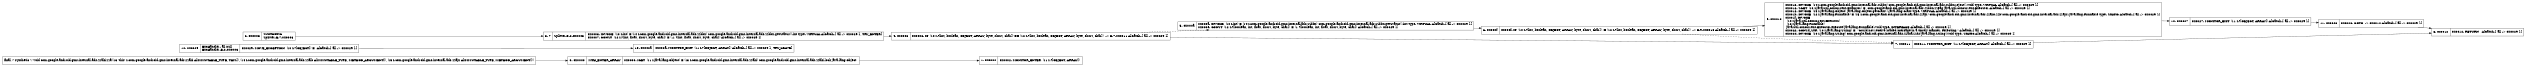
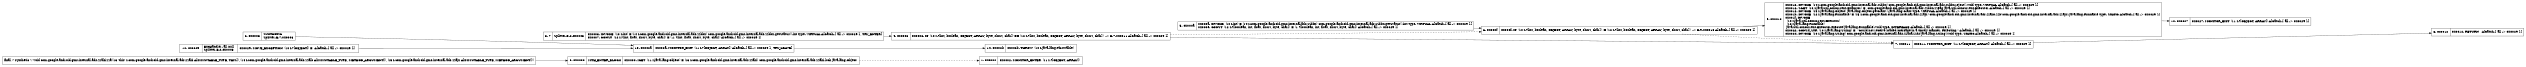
(2371, 23) -> none
(1174, 31) -> (1325, 33)
(418, 36) -> (463, 40)
none -> (1031, 48)
(220, 50) -> (219, 50)
(604, 60) -> (605, 60)
(918, 61) -> (918, 61)
